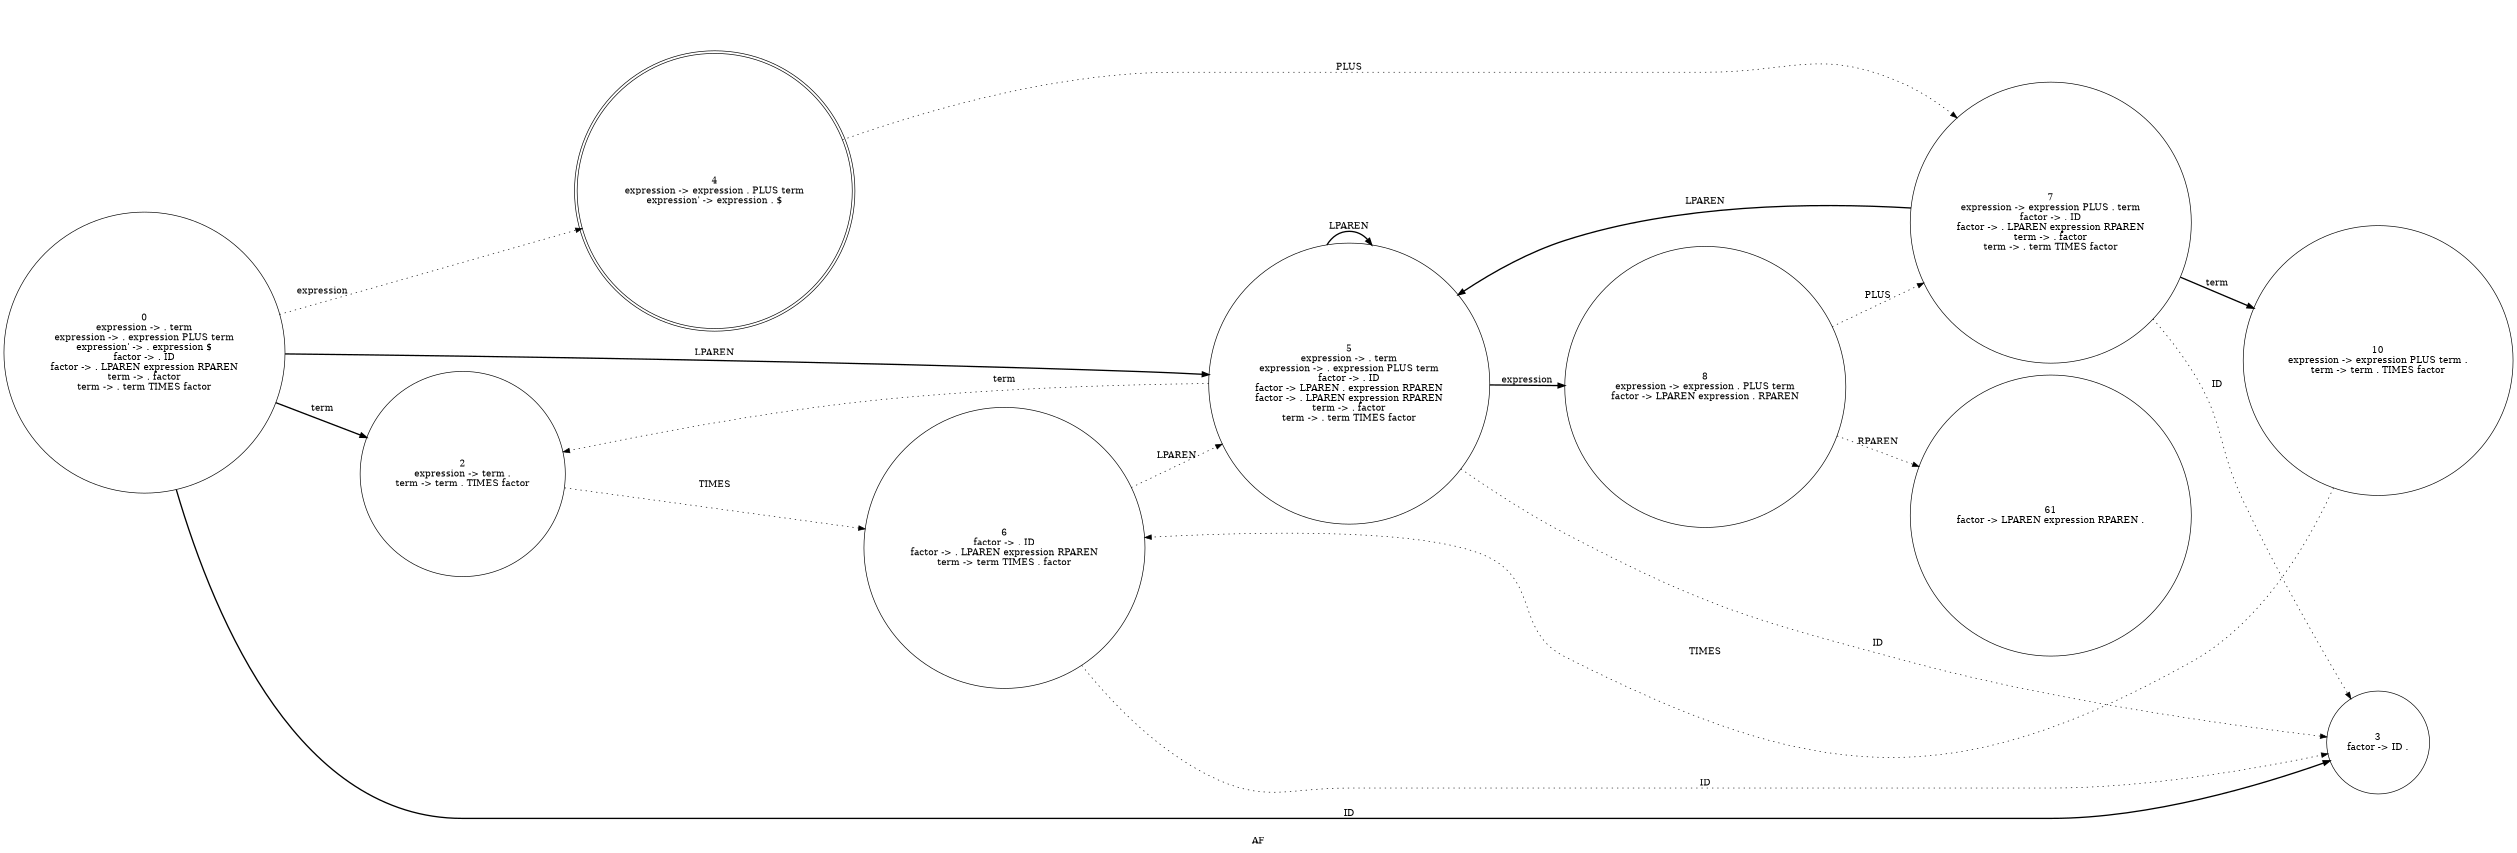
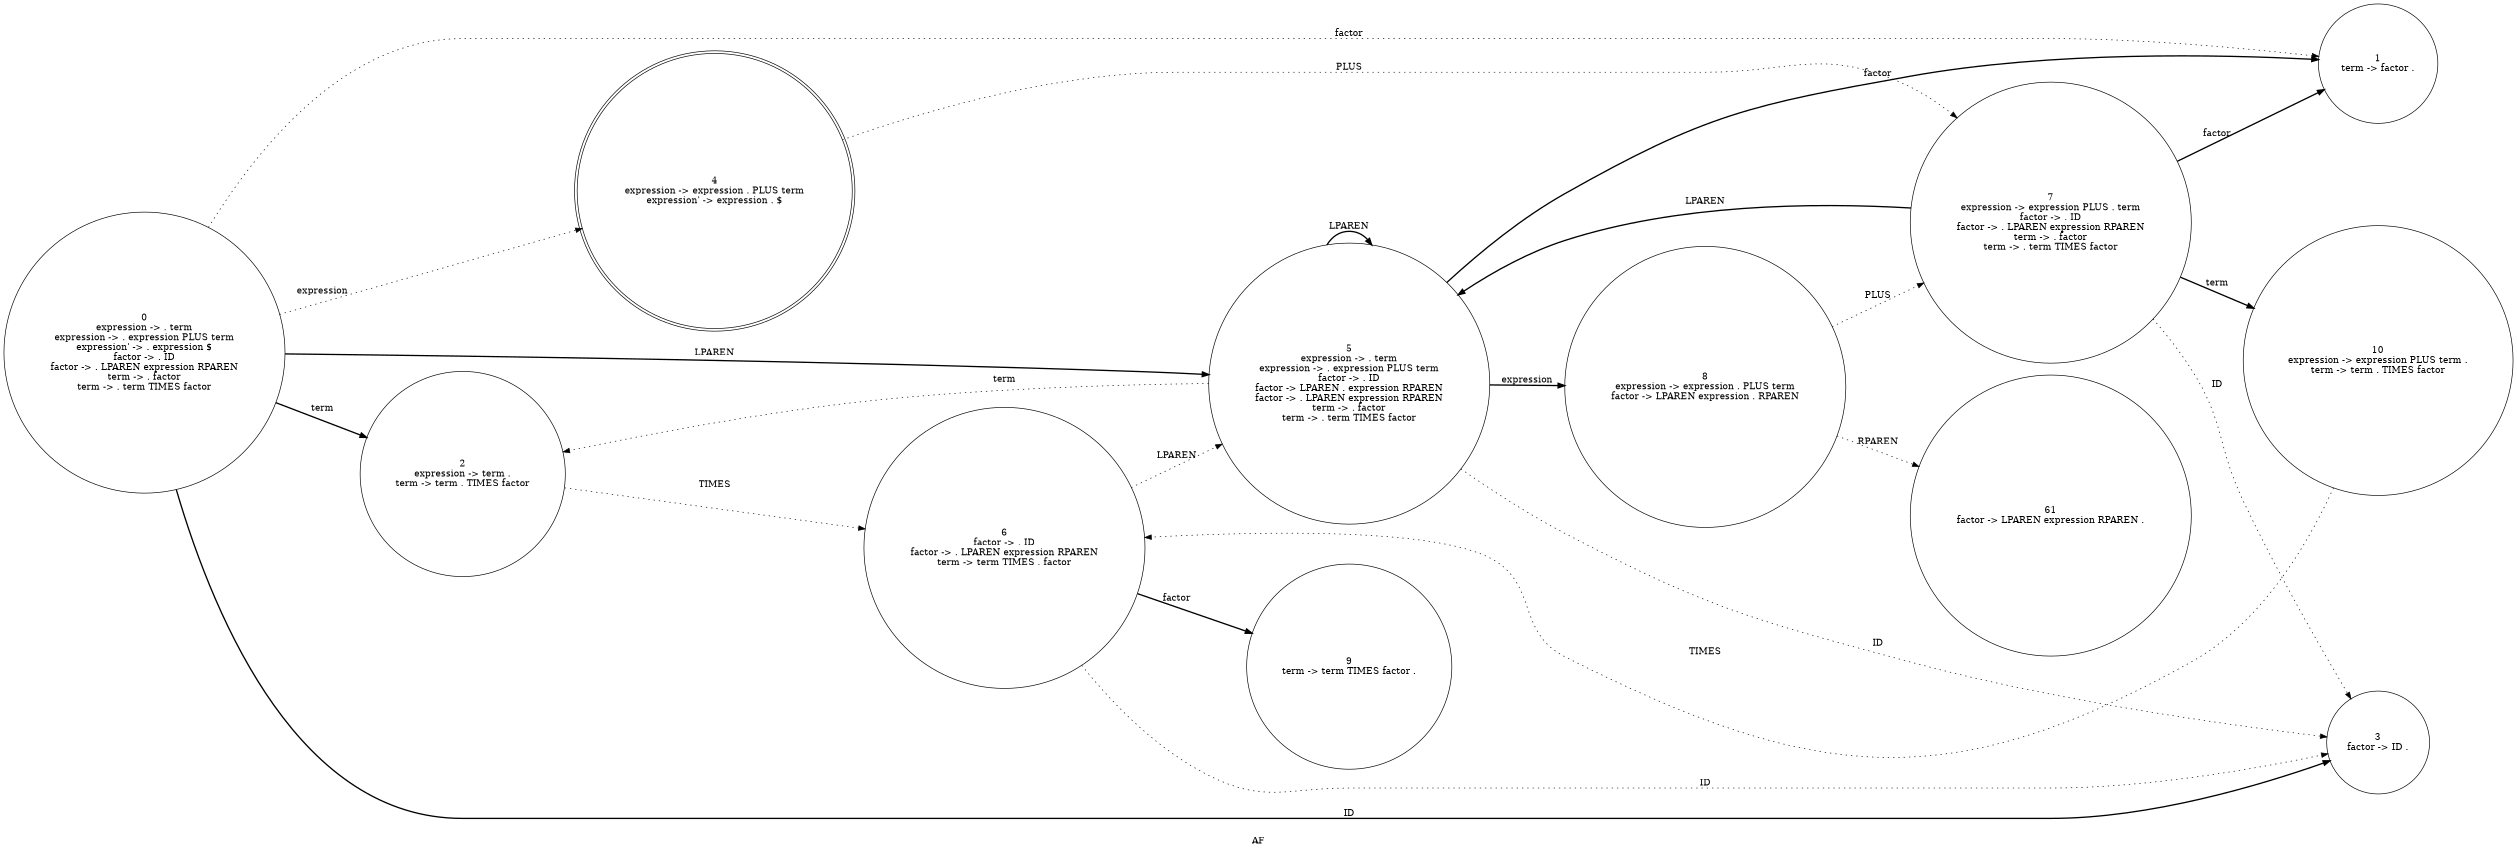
none -> (2378, 64)
none -> (1349, 667)
